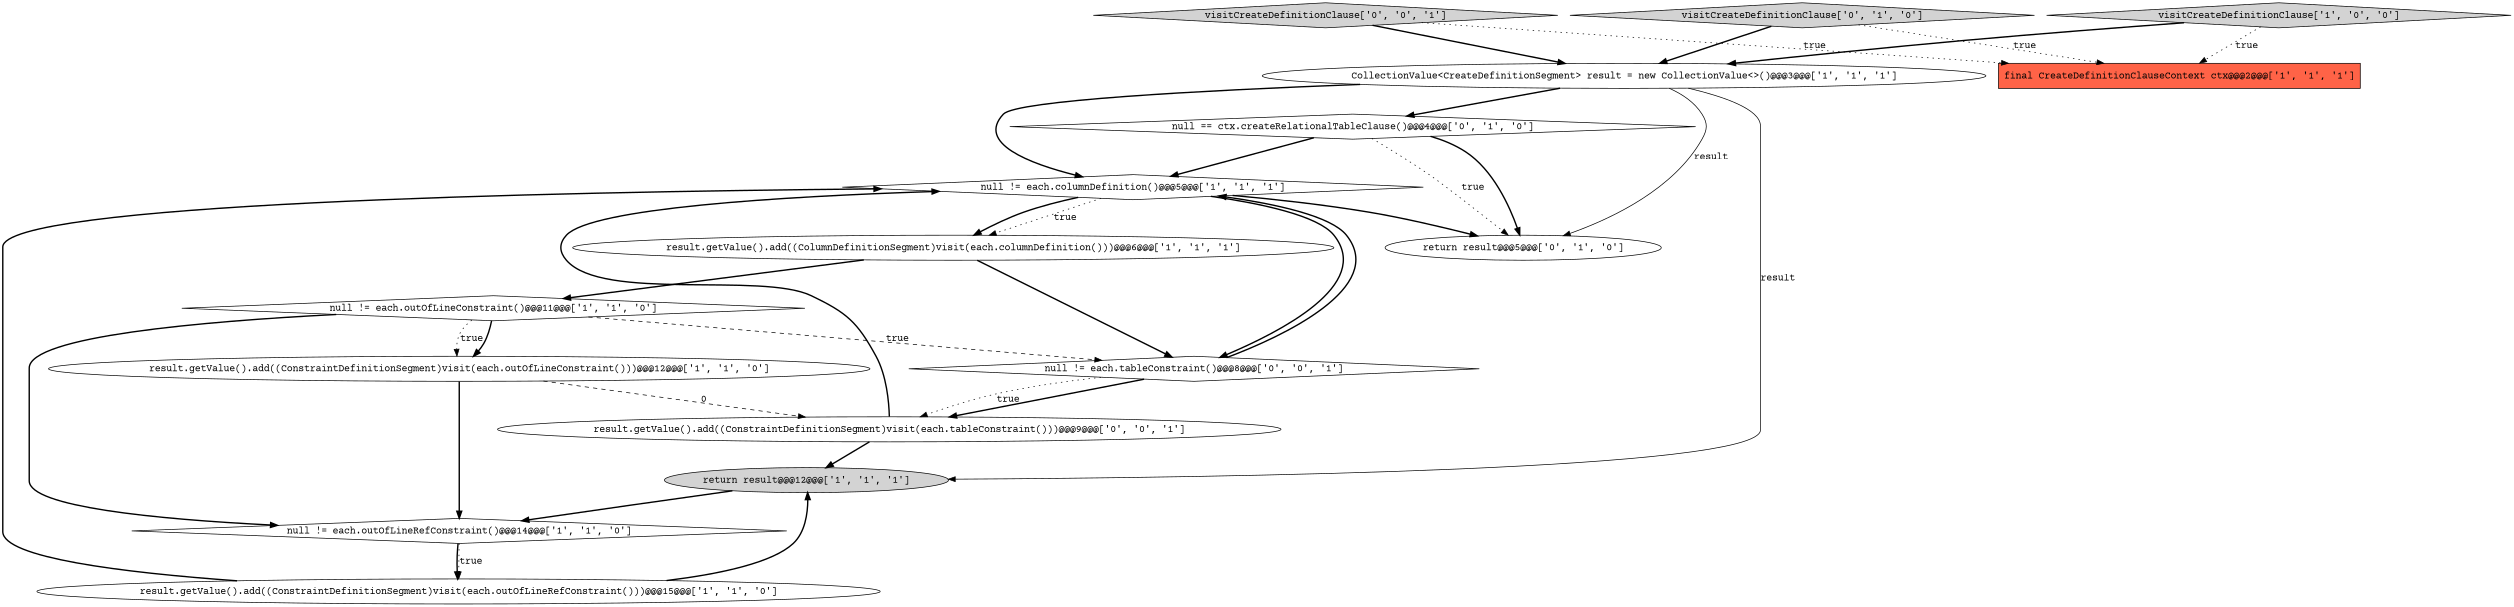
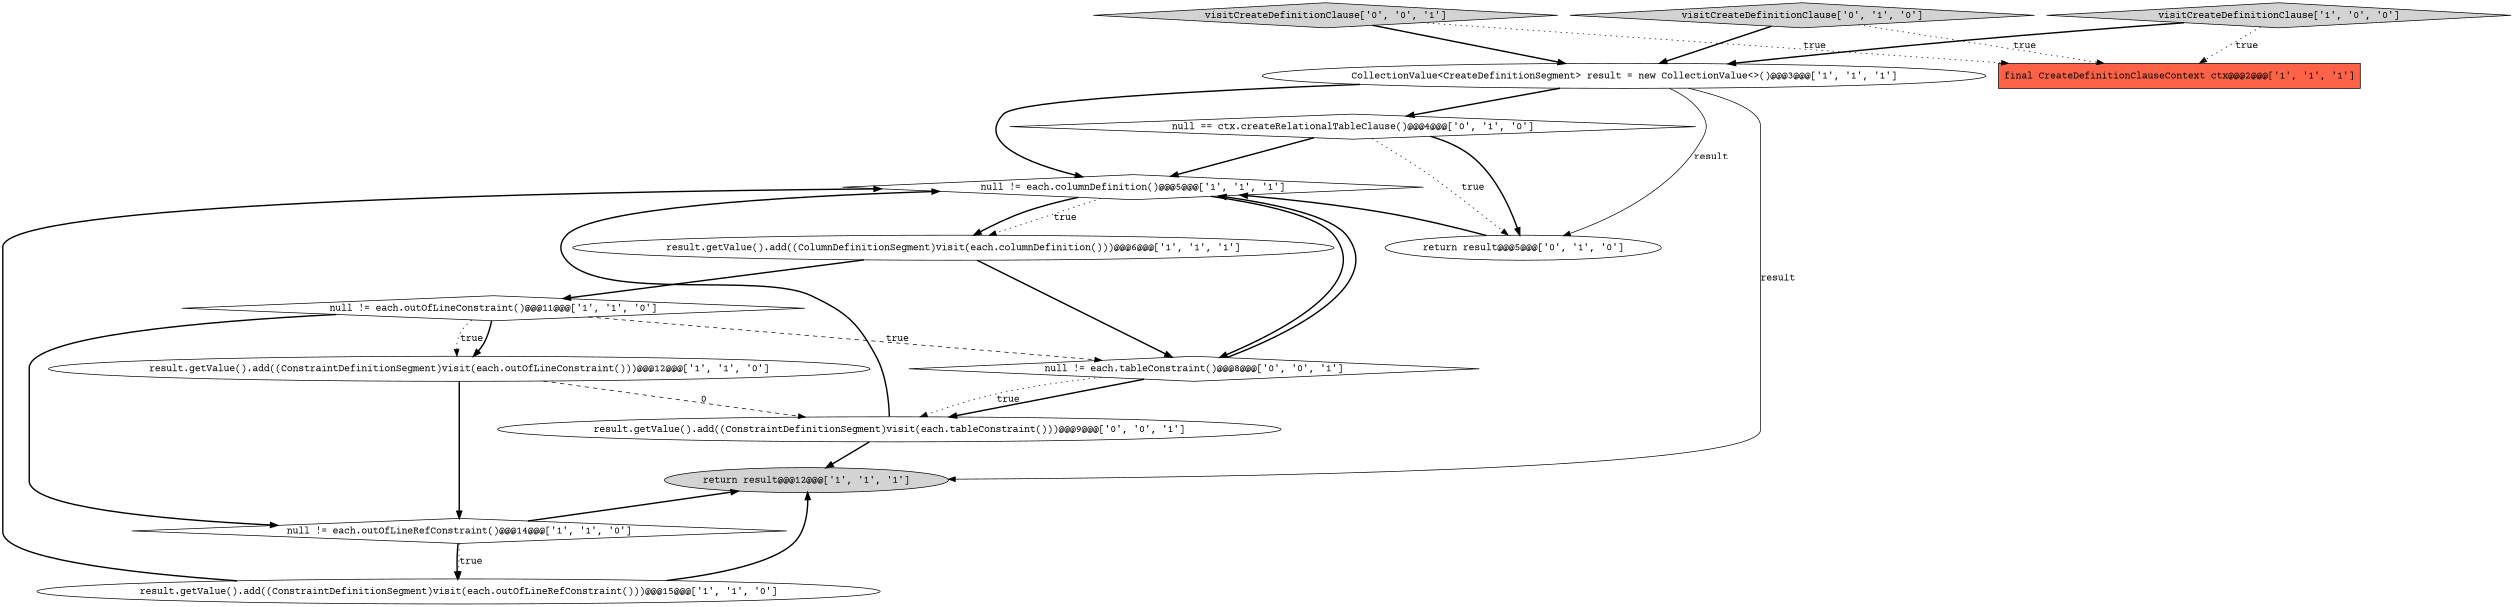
(1352, 210) -> (1368, 210)
(631, 505) -> (629, 507)
